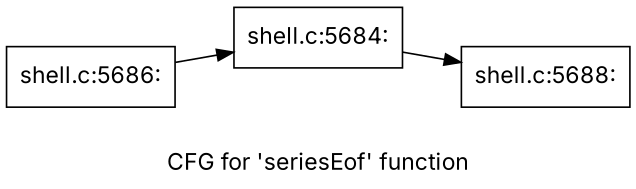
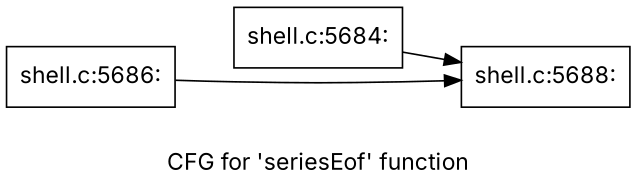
(196, 59) -> (310, 83)
